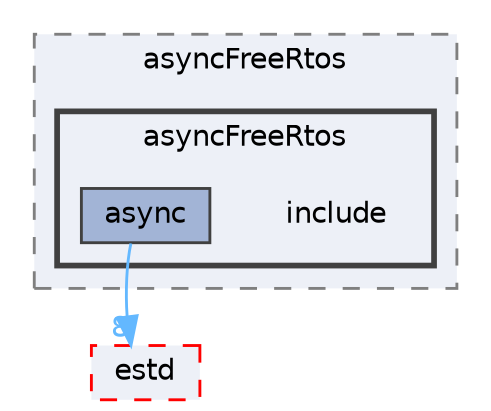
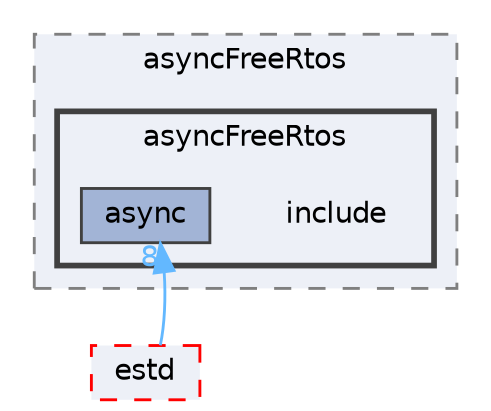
(127, 280) -> (165, 309)
